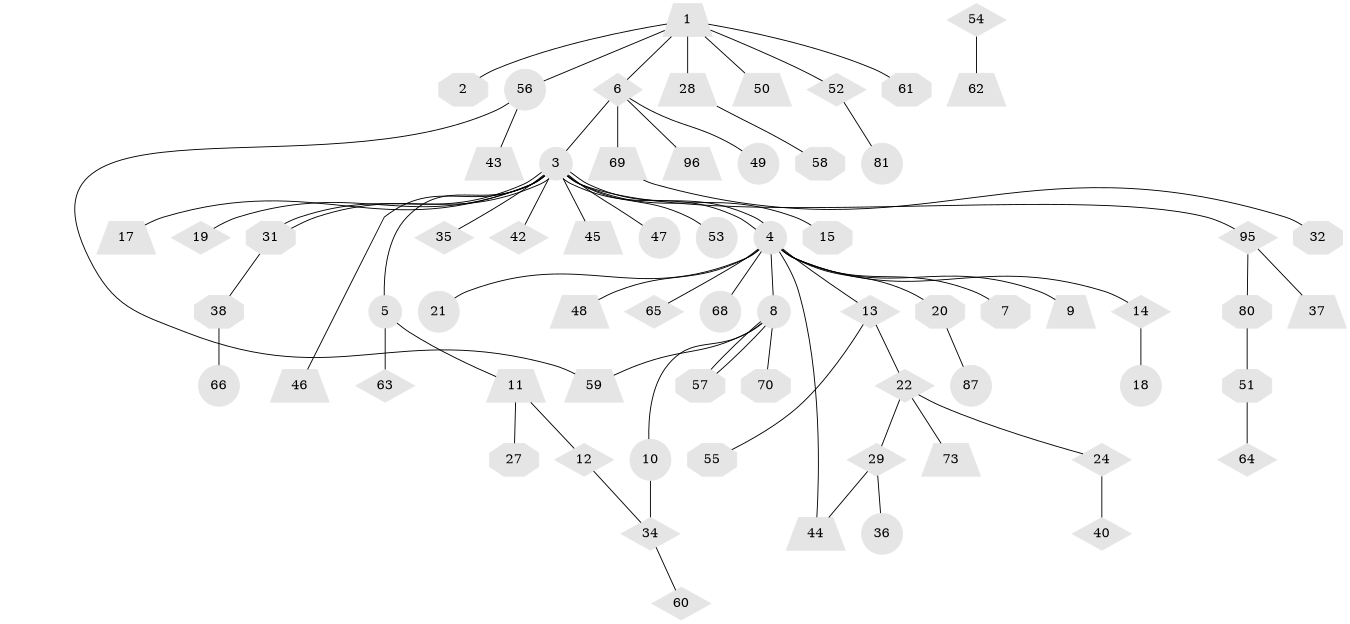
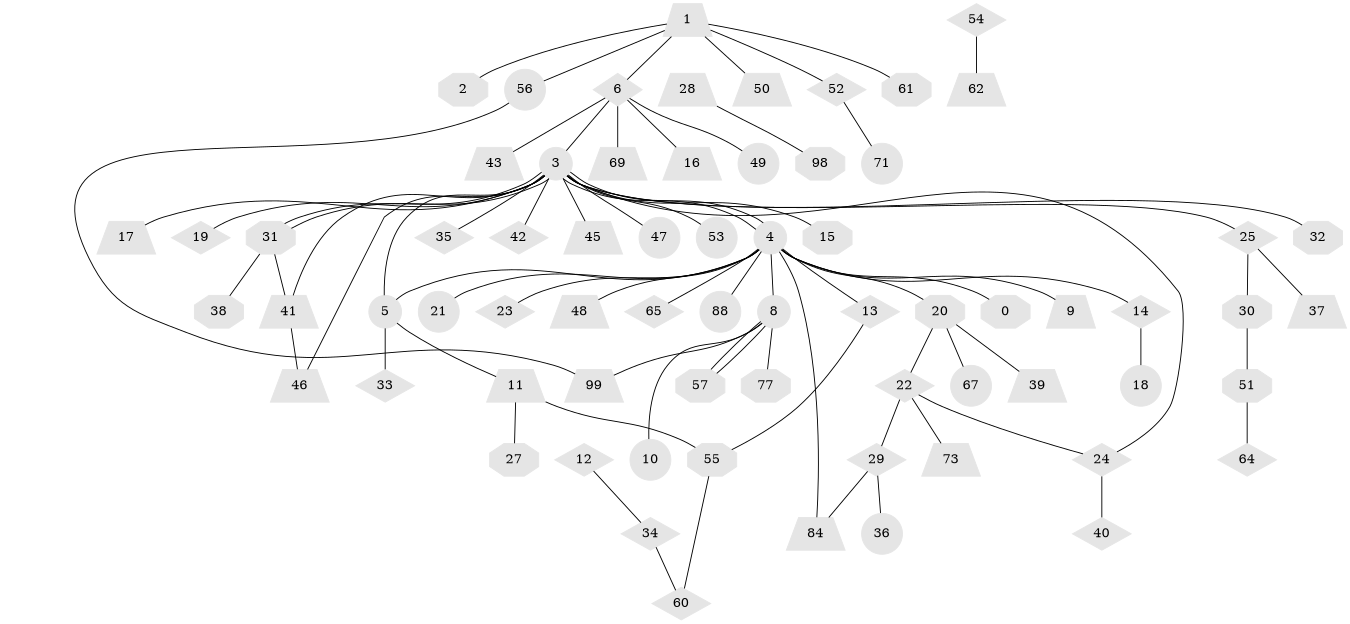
(688, 55) -> none
(509, 128) -> (559, 125)
(692, 164) -> (692, 164)
(820, 164) -> (820, 164)
(882, 164) -> (882, 164)
none -> (979, 192)
(974, 198) -> (1119, 201)
(1248, 238) -> (1248, 238)
none -> (531, 271)
none -> (289, 312)
none -> (505, 312)
(720, 312) -> (720, 312)
(1006, 312) -> (1006, 312)
(1247, 312) -> (1247, 312)
(887, 349) -> (922, 350)
(219, 386) -> none
(385, 386) -> (385, 386)
(594, 386) -> (594, 386)
(766, 386) -> (766, 386)
(971, 386) -> (971, 386)
none -> (1037, 386)
(552, 425) -> (621, 422)
(650, 499) -> none
none -> (697, 532)
(816, 534) -> (816, 534)
